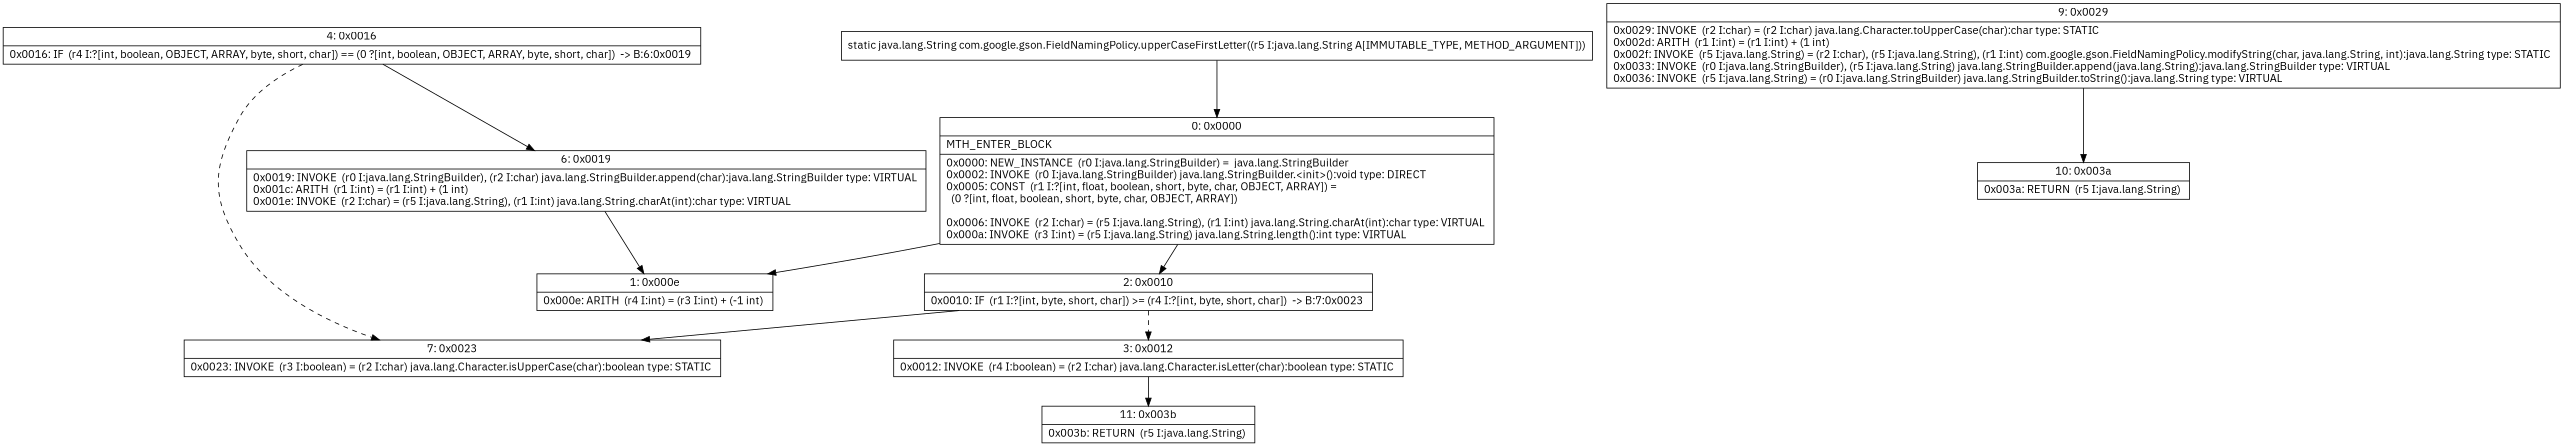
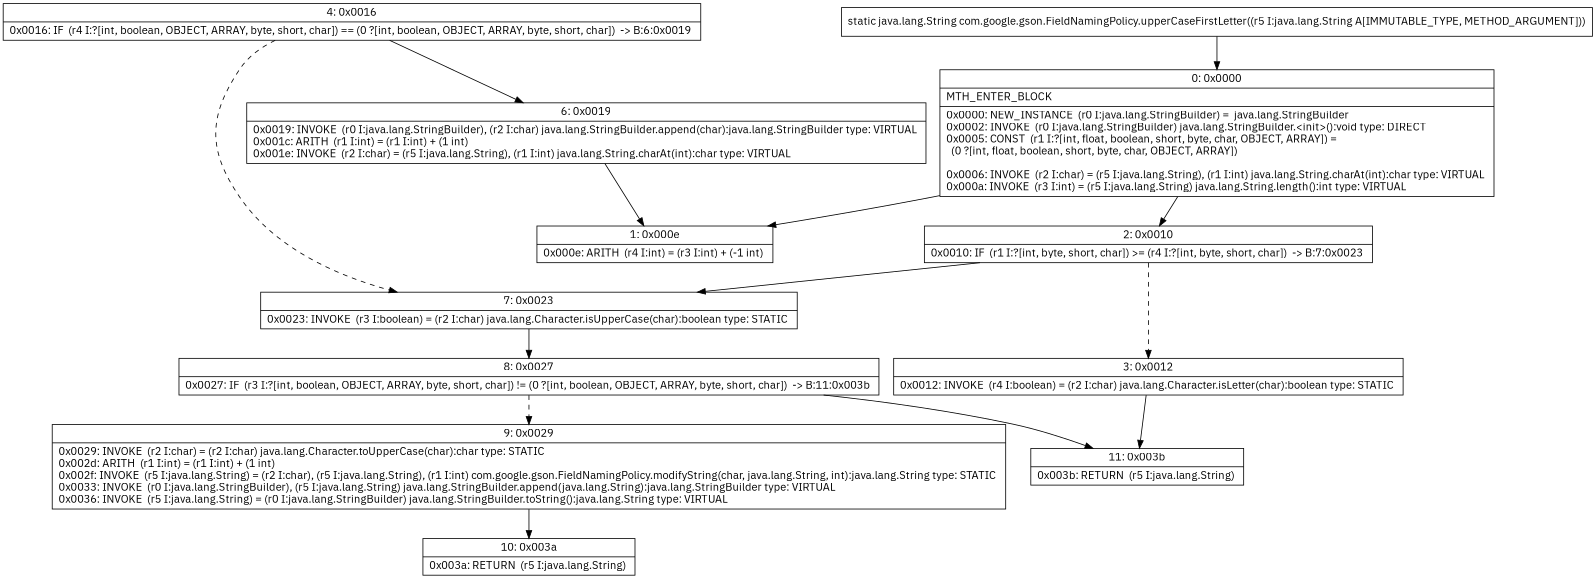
none -> (529, 377)
